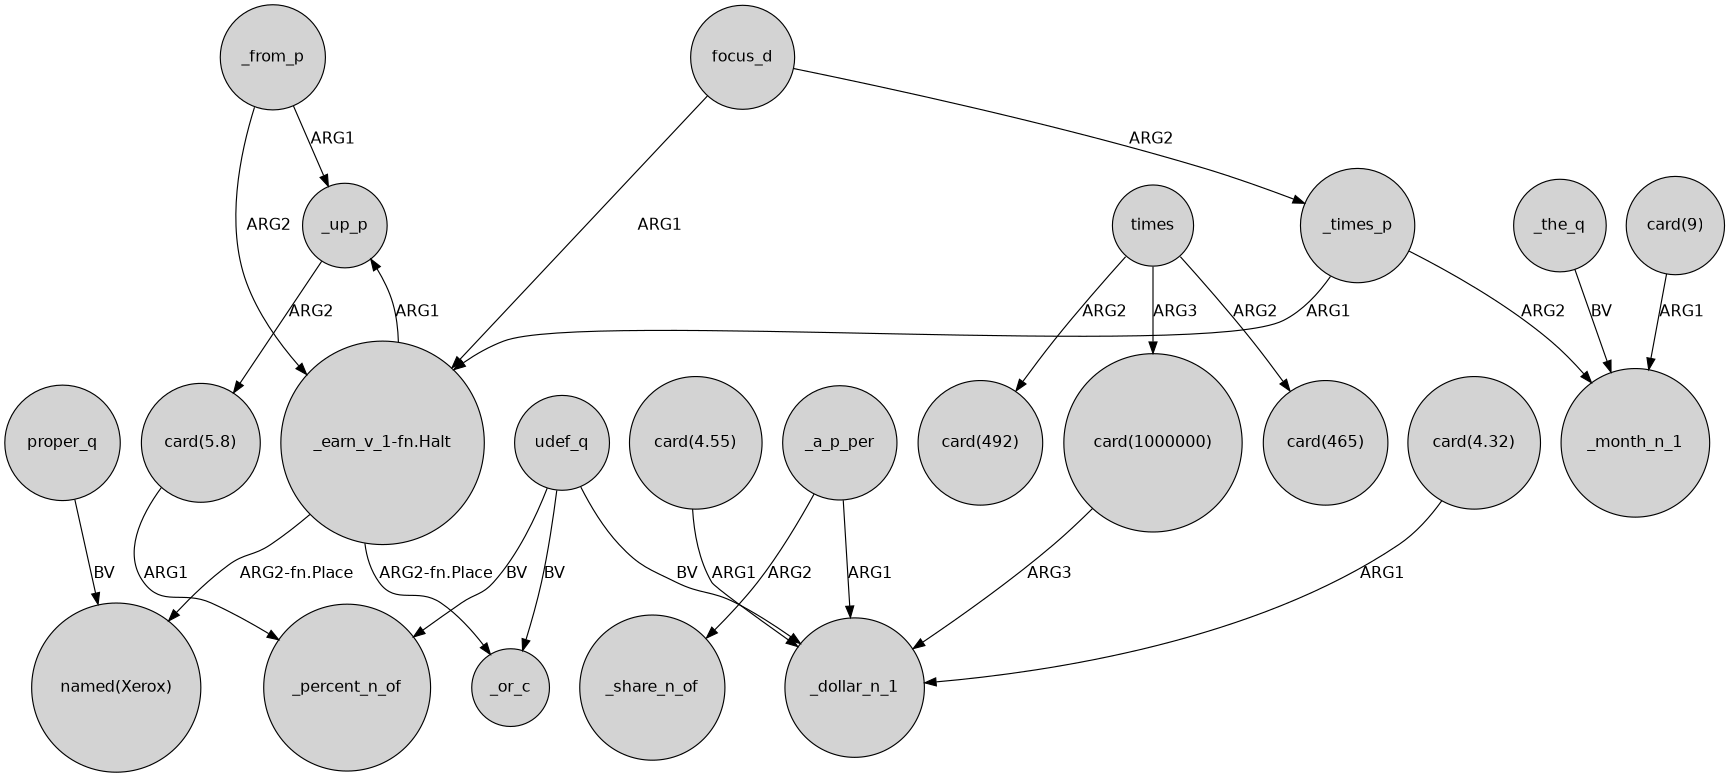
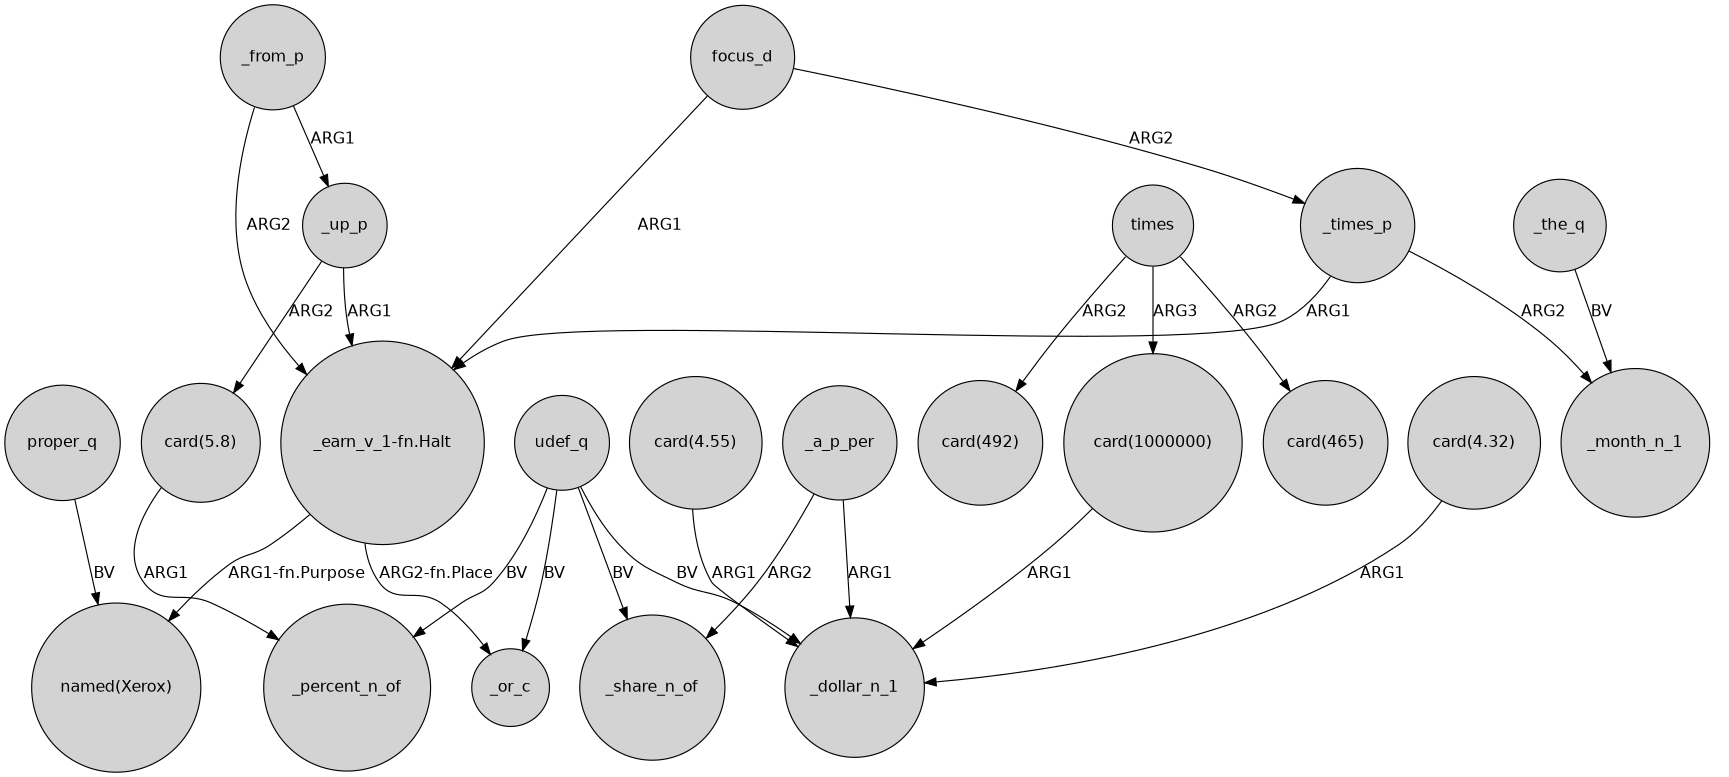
(1675, 226) -> none
(393, 304) -> (345, 301)
none -> (601, 548)
(297, 574) -> (297, 574)
(1050, 574) -> (1050, 574)
